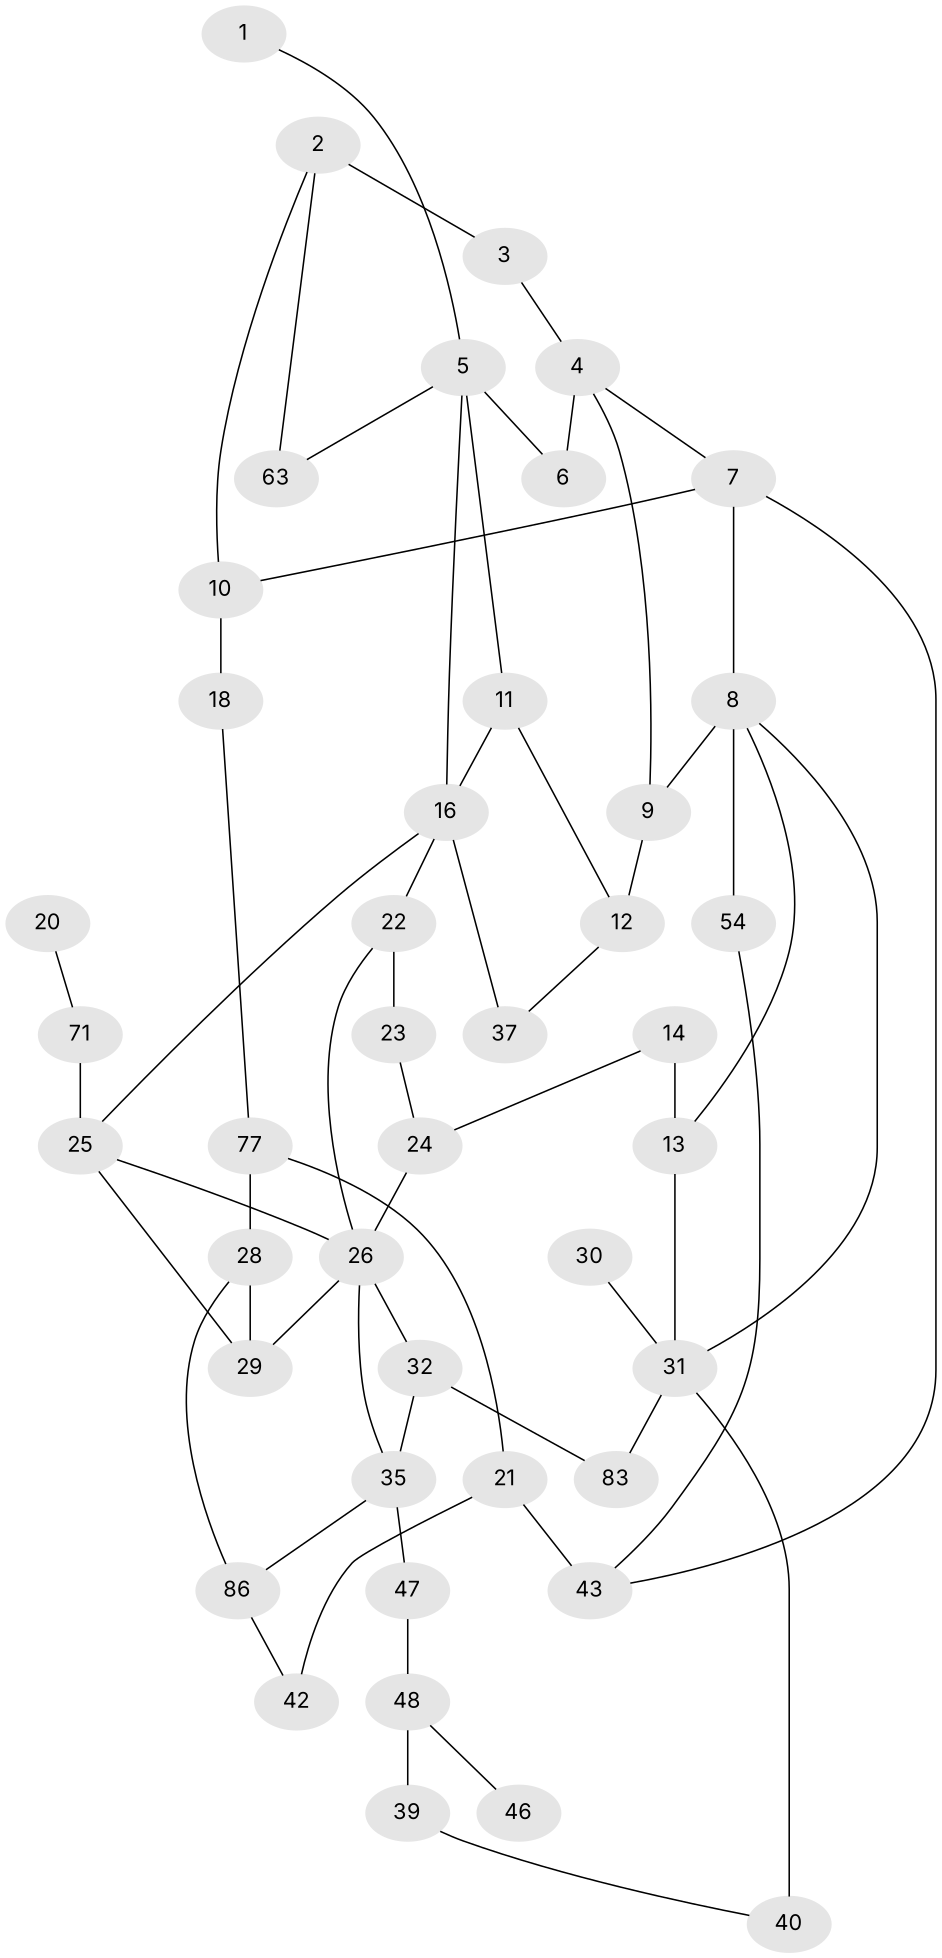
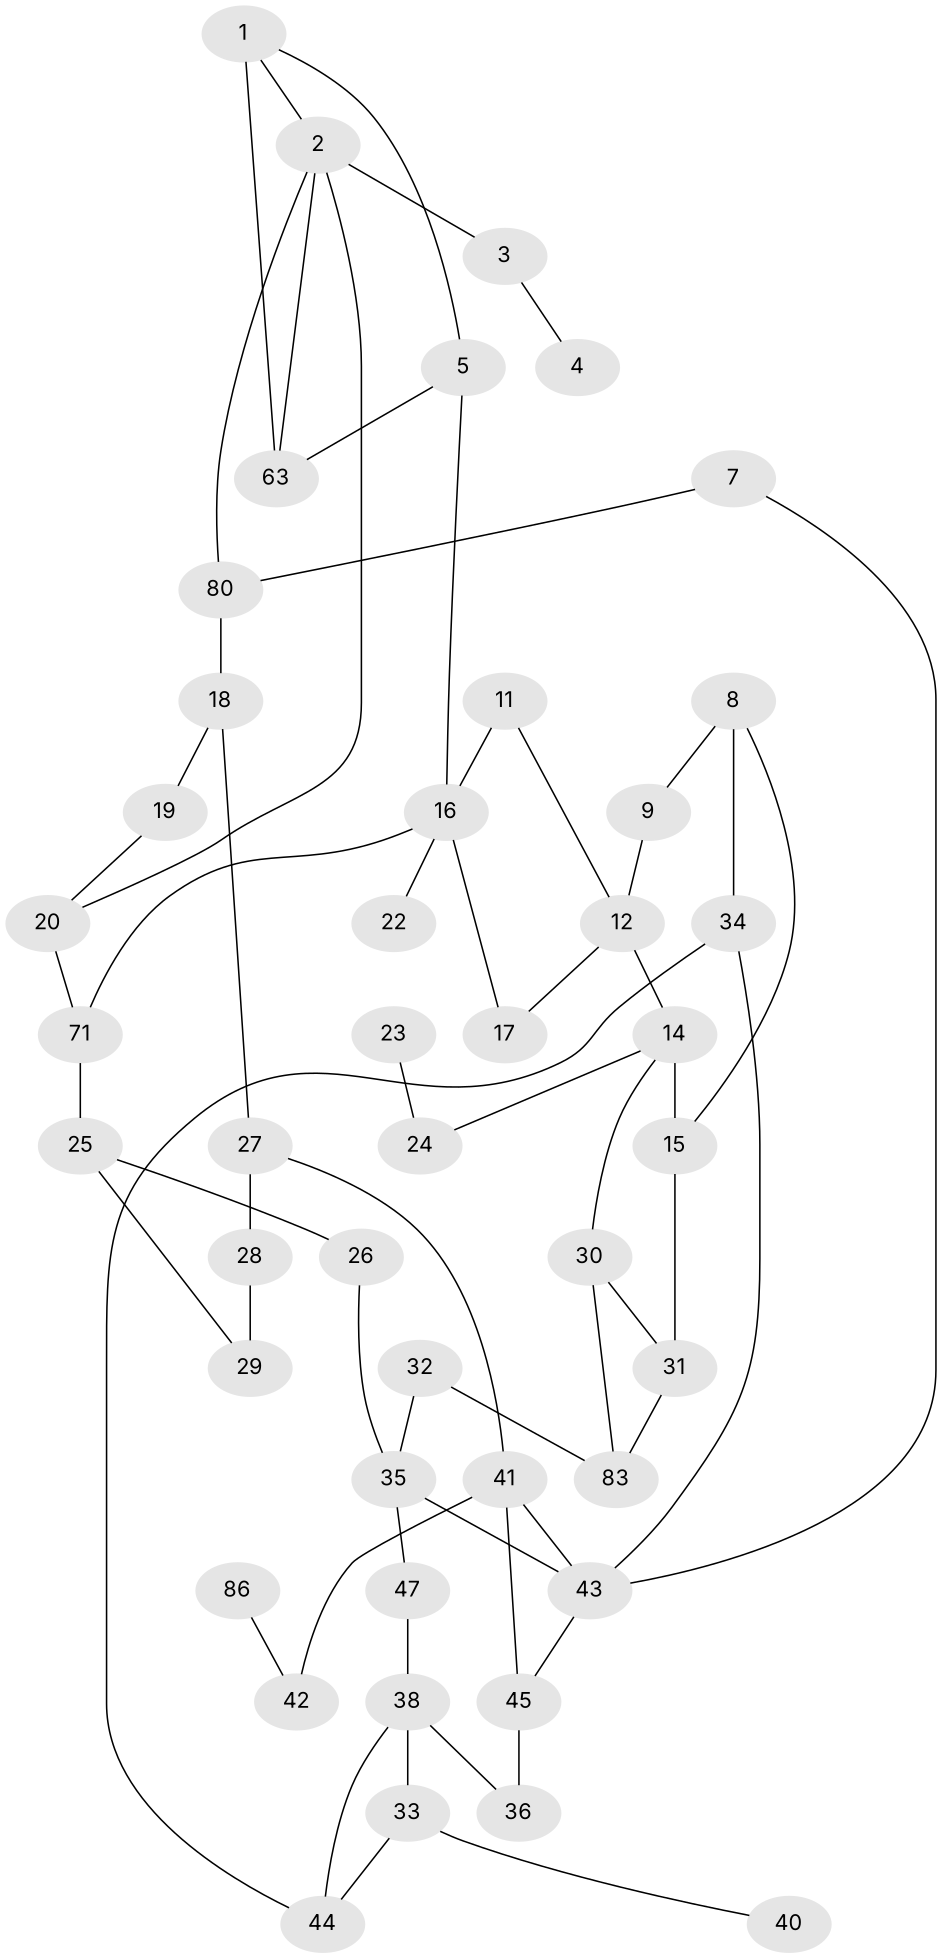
none -> (281, 90)
none -> (260, 256)
(655, 423) -> none
(564, 479) -> none
(482, 520) -> none
(644, 585) -> none
(221, 590) -> (221, 590)
(734, 590) -> none
none -> (361, 618)
none -> (165, 812)
(734, 924) -> (734, 924)
(255, 971) -> (221, 868)
none -> (646, 973)
(394, 979) -> none
(505, 1035) -> (505, 1035)
(877, 1054) -> none
(328, 1085) -> none
none -> (611, 1140)
(250, 1146) -> (250, 1146)
(675, 1146) -> (675, 1146)
(393, 1197) -> none
(306, 1313) -> none
(391, 1313) -> none
none -> (603, 1368)
(188, 1421) -> none
(505, 1480) -> (505, 1480)
(316, 1535) -> (492, 1535)
(789, 1632) -> none
(408, 1702) -> (408, 1702)
none -> (519, 1702)
(408, 1813) -> (408, 1813)
(519, 1813) -> (519, 1813)
none -> (323, 1924)
